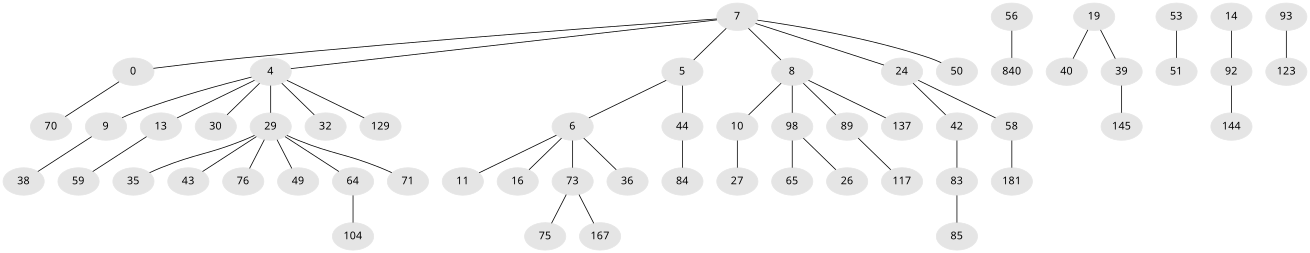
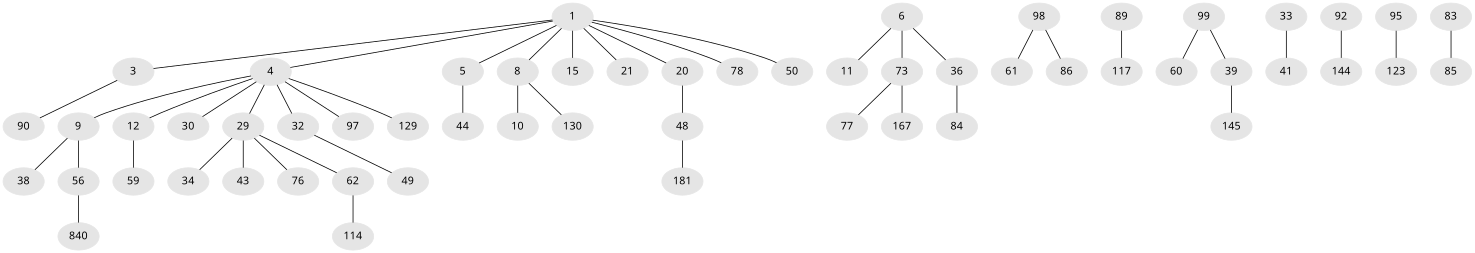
(737, 17) -> (573, 17)
(1094, 17) -> (1204, 17)
(1177, 17) -> (1286, 17)
(1231, 17) -> none
(1286, 17) -> (1396, 17)
(133, 72) -> (133, 72)
none -> (573, 72)
none -> (628, 72)
none -> (737, 72)
(902, 72) -> (682, 72)
(1067, 72) -> (1177, 72)
(1177, 72) -> (1286, 72)
(628, 99) -> none
(792, 99) -> none
(820, 99) -> none
(51, 127) -> (24, 127)
(161, 127) -> (133, 127)
none -> (353, 127)
(902, 127) -> (573, 127)
(957, 127) -> none
(1012, 127) -> (682, 127)
none -> (79, 154)
(284, 154) -> (353, 154)
(682, 154) -> (957, 99)
(133, 181) -> (188, 181)
(353, 181) -> (353, 181)
(408, 181) -> none
(518, 181) -> none
(737, 181) -> none
(792, 181) -> (1012, 72)
(847, 181) -> (1067, 72)
(353, 236) -> (353, 236)
(545, 236) -> (847, 127)
